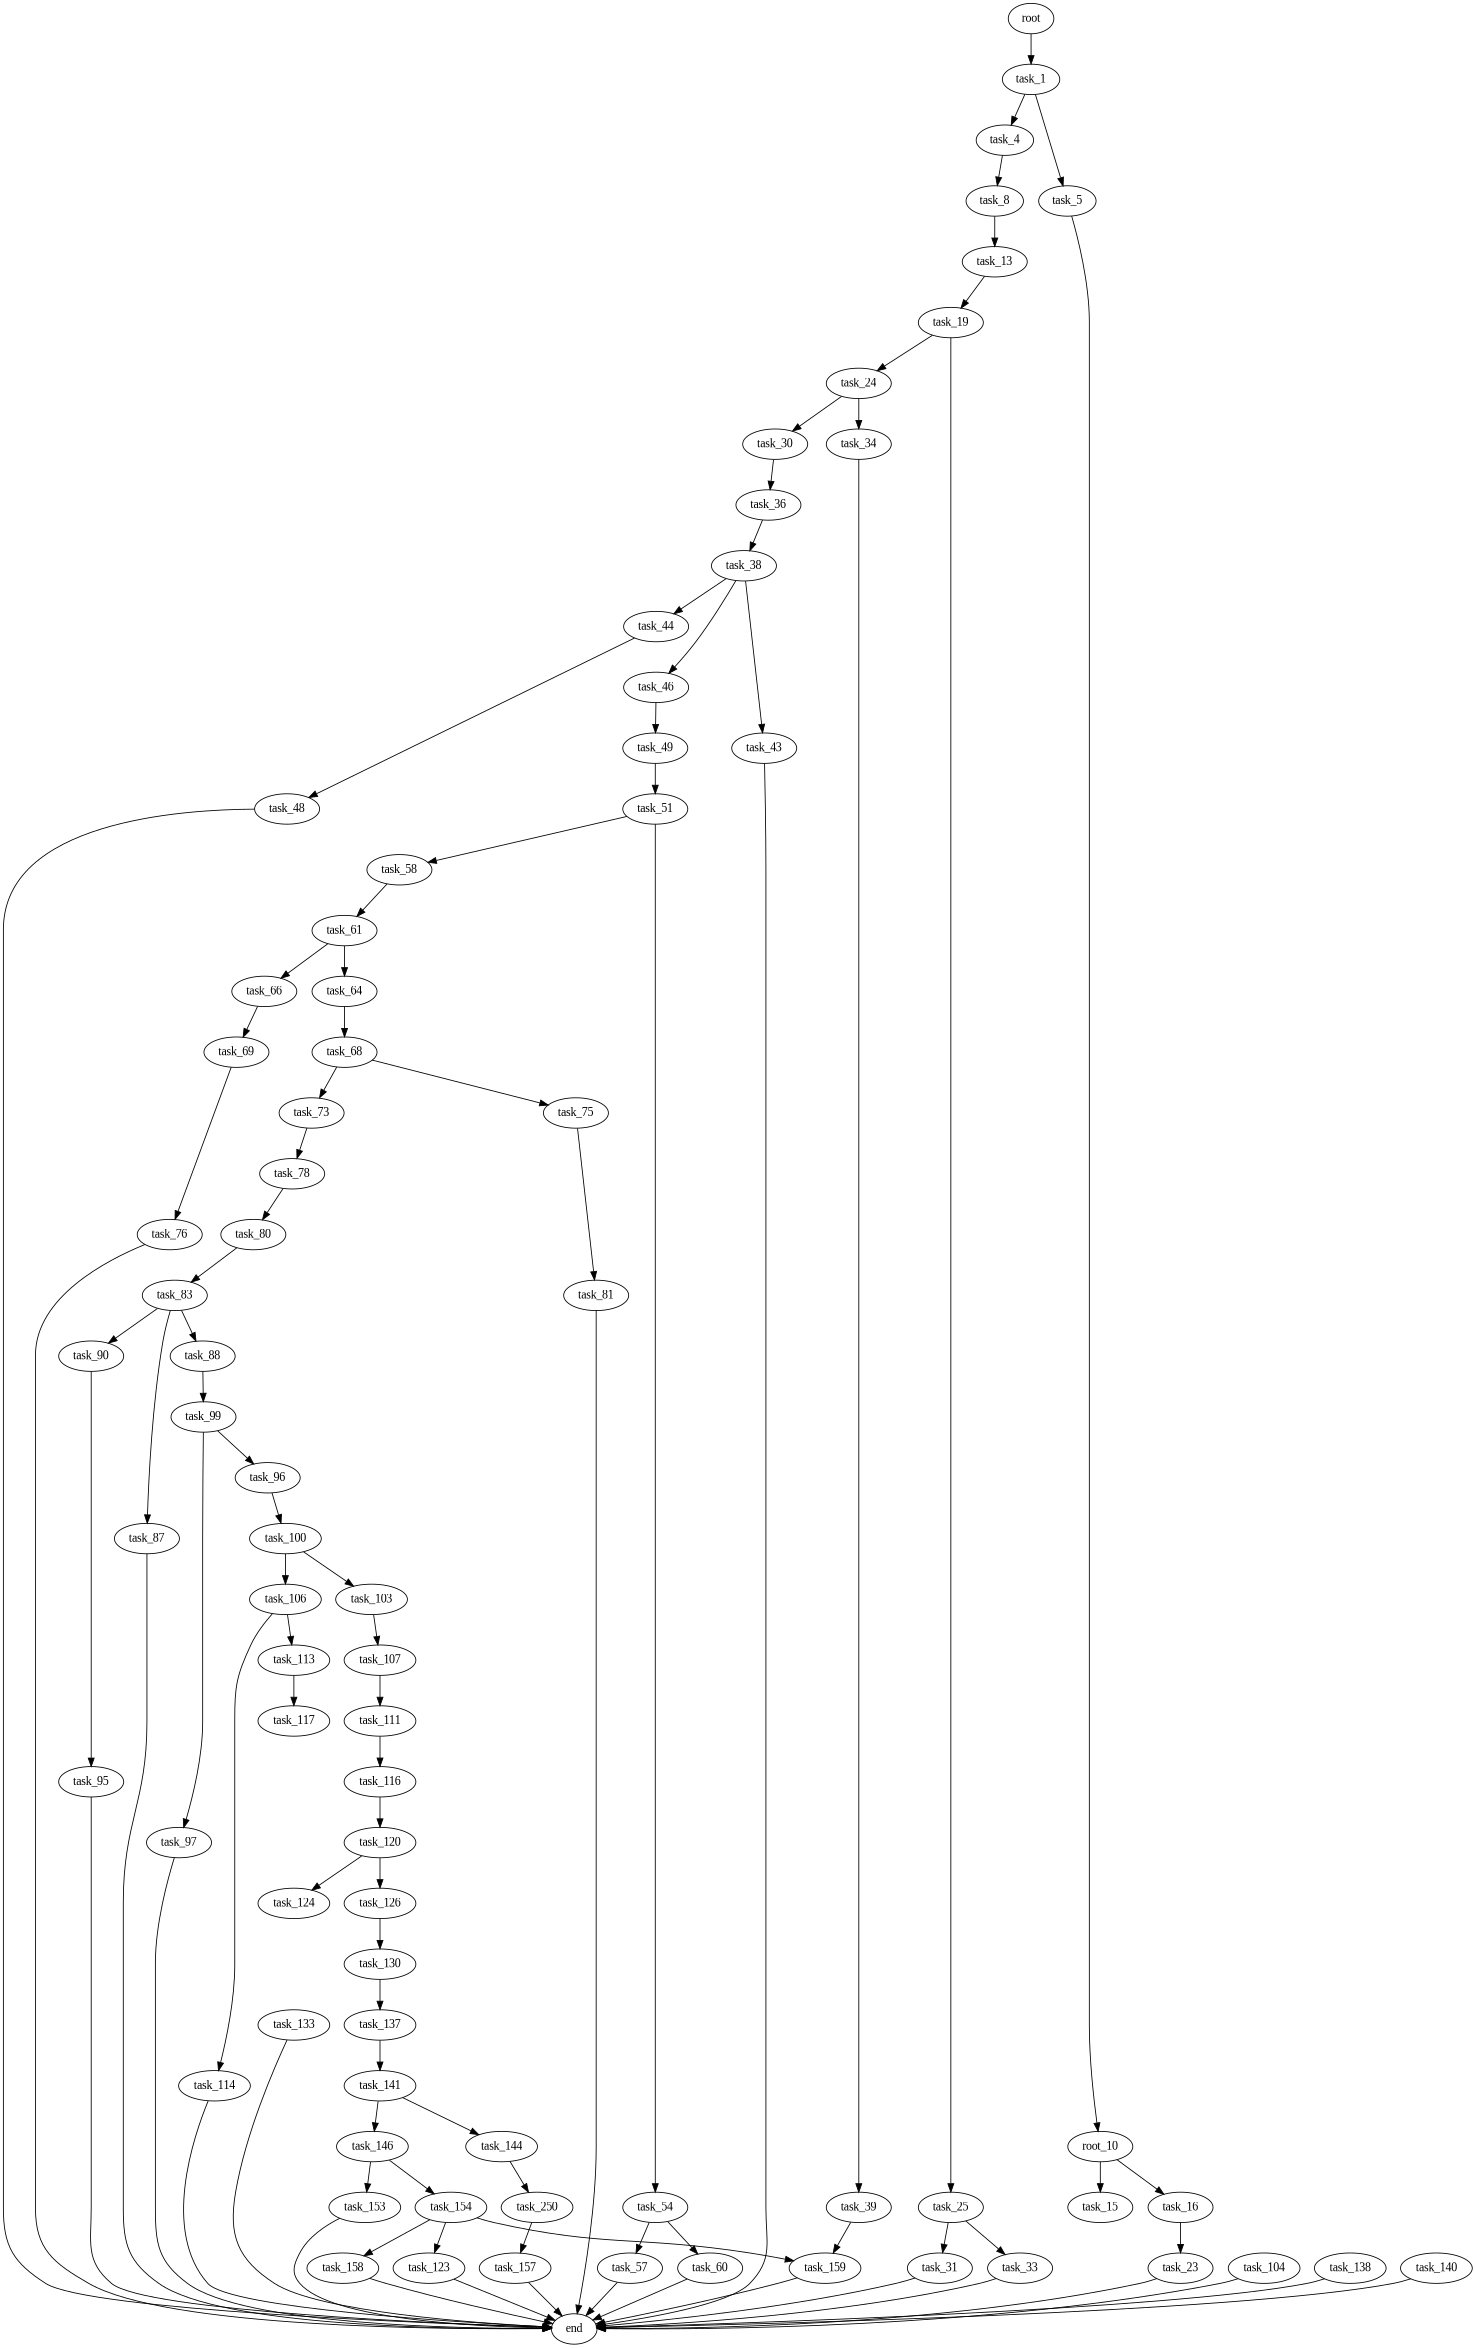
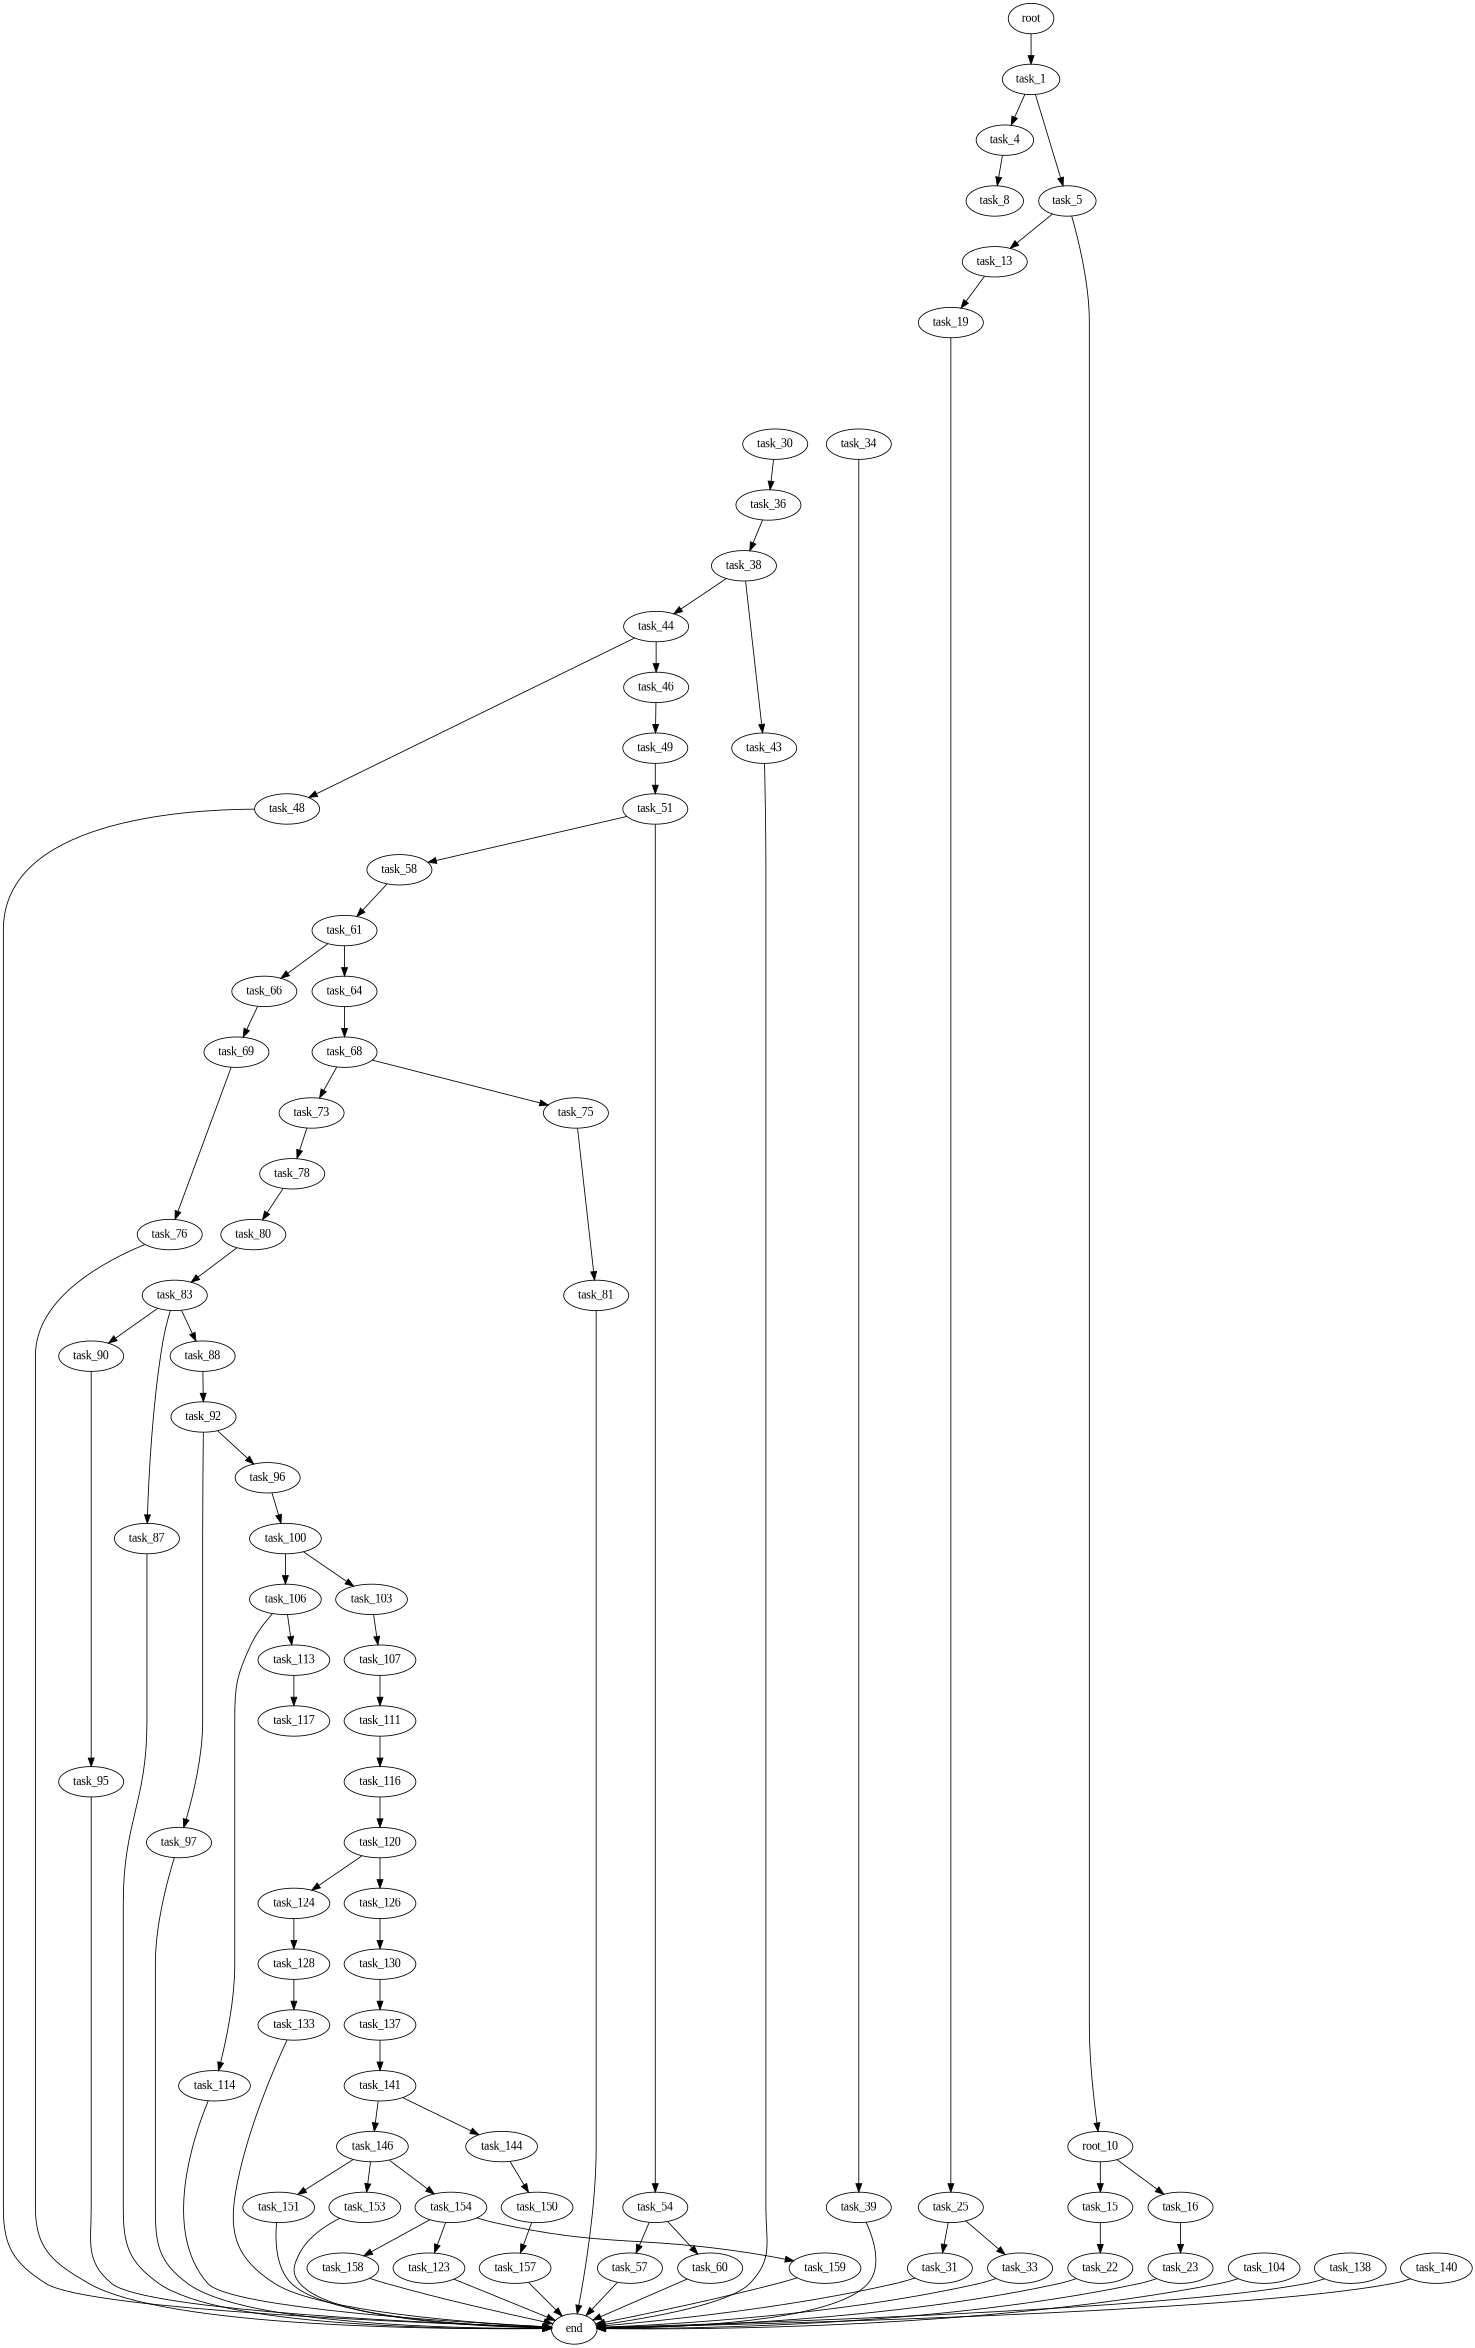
(995, 227) -> (1035, 228)
(859, 383) -> none
(708, 625) -> (656, 653)
(204, 1417) -> (204, 1417)
none -> (294, 1964)
none -> (279, 2207)
(537, 2207) -> (537, 2207)
(844, 2234) -> (837, 2301)
none -> (1100, 2268)
